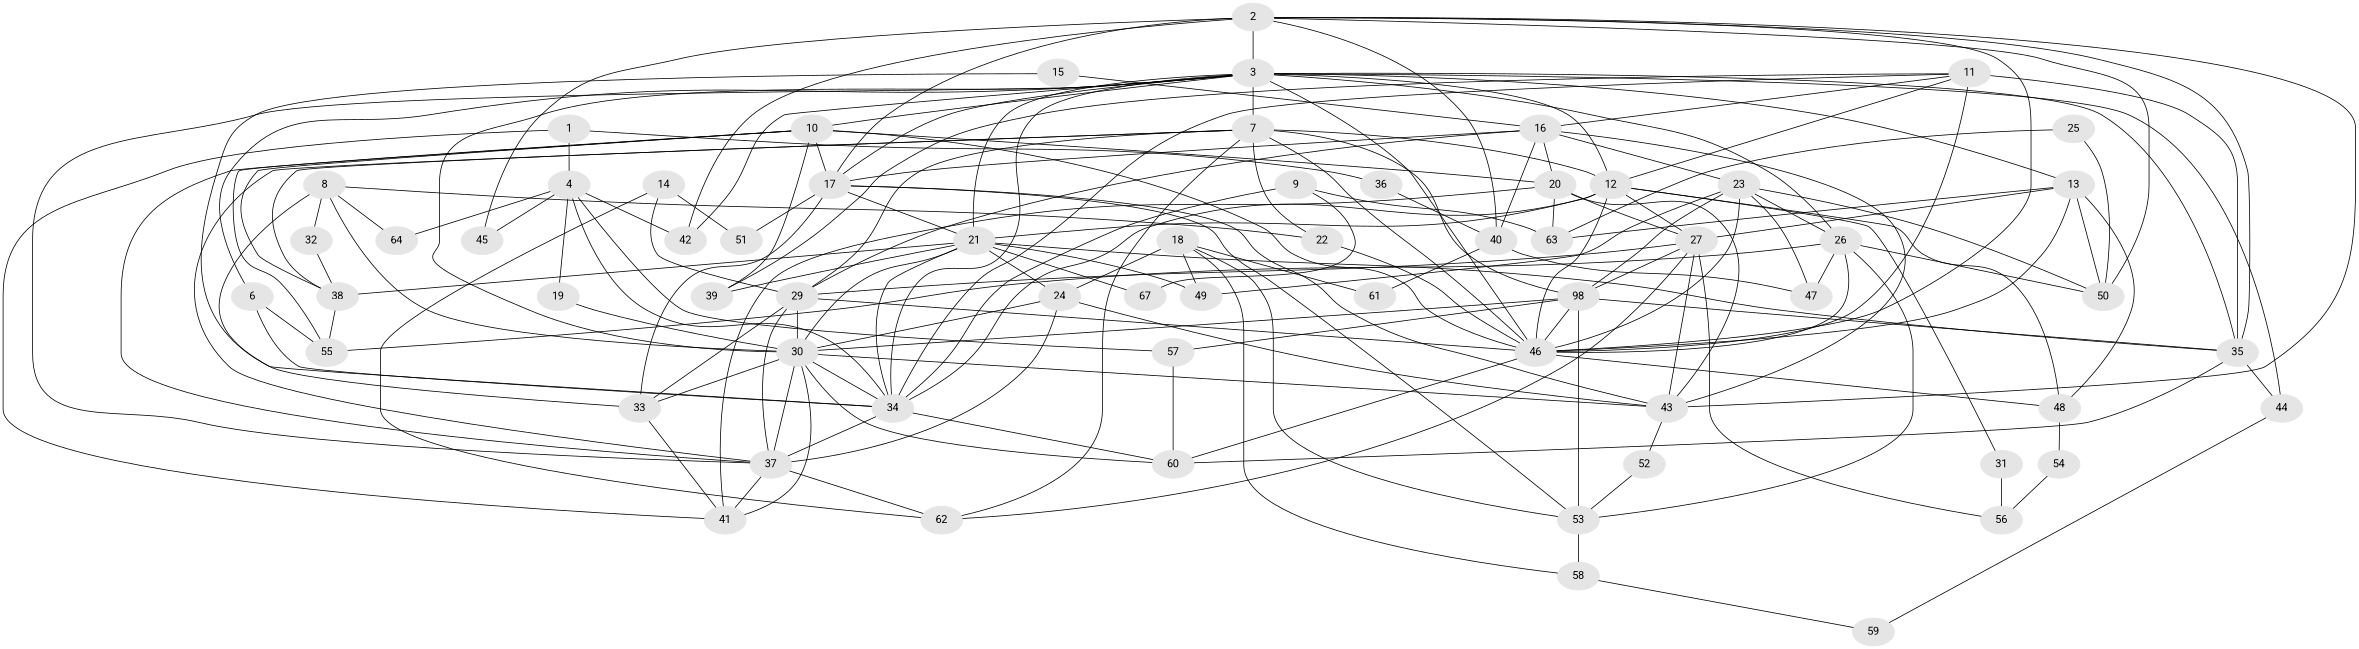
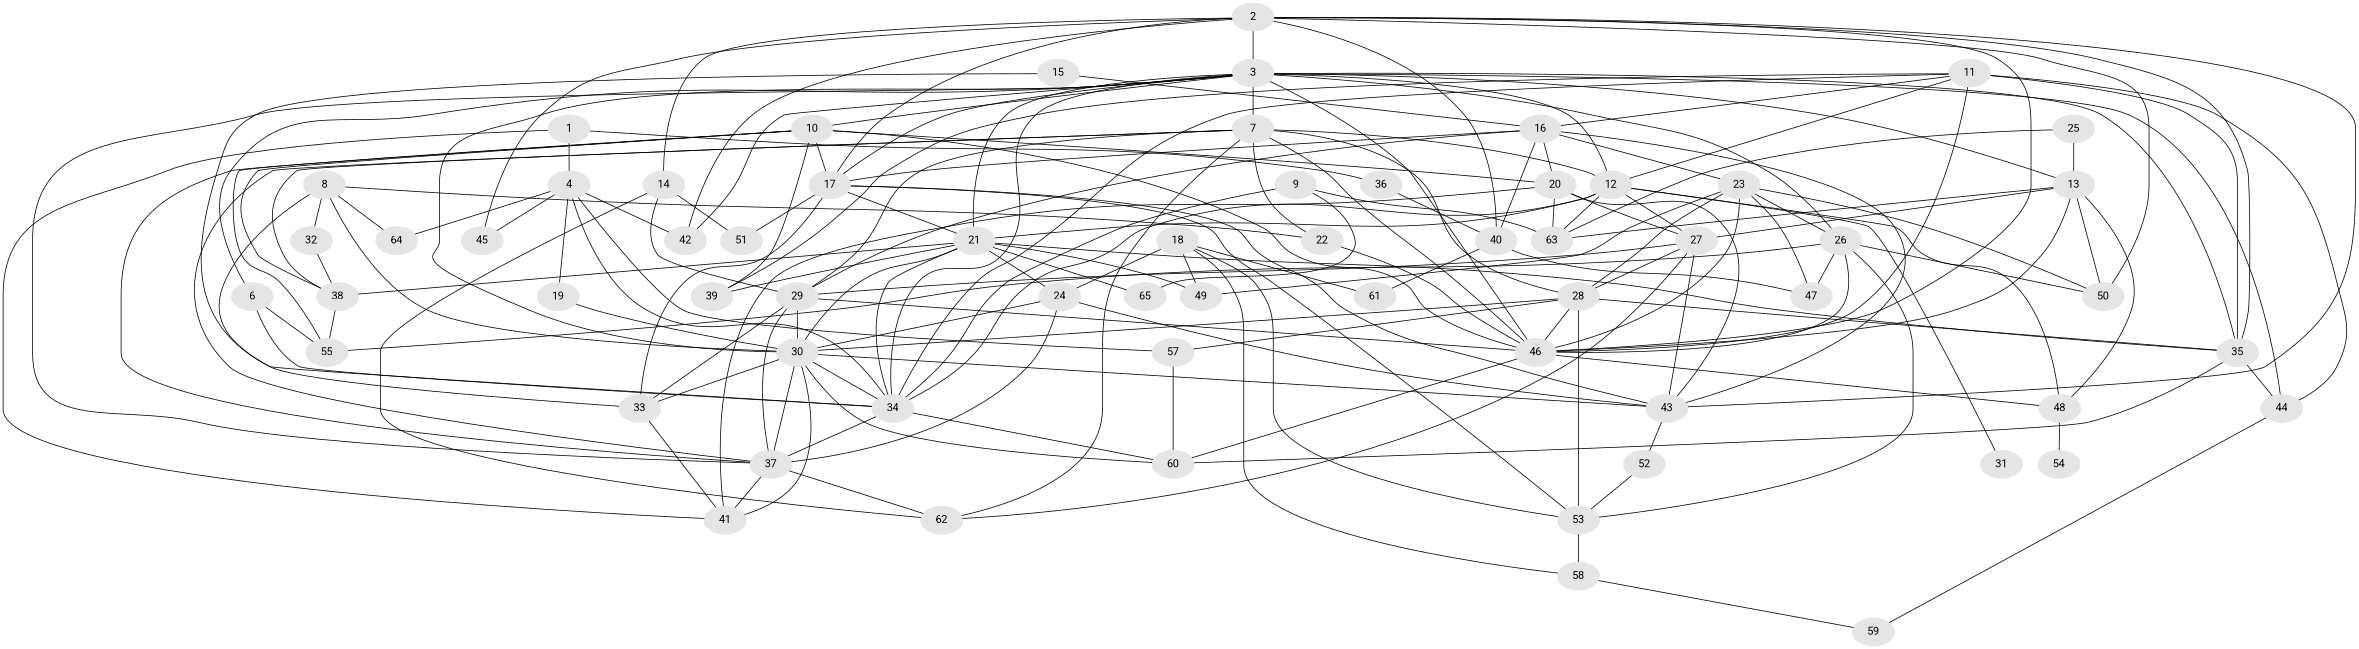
none -> (905, 29)
none -> (2267, 149)
(2109, 209) -> (2074, 157)
(1563, 269) -> (1581, 213)
(1145, 297) -> (1145, 297)
(1578, 297) -> (1578, 297)
(2002, 520) -> none
